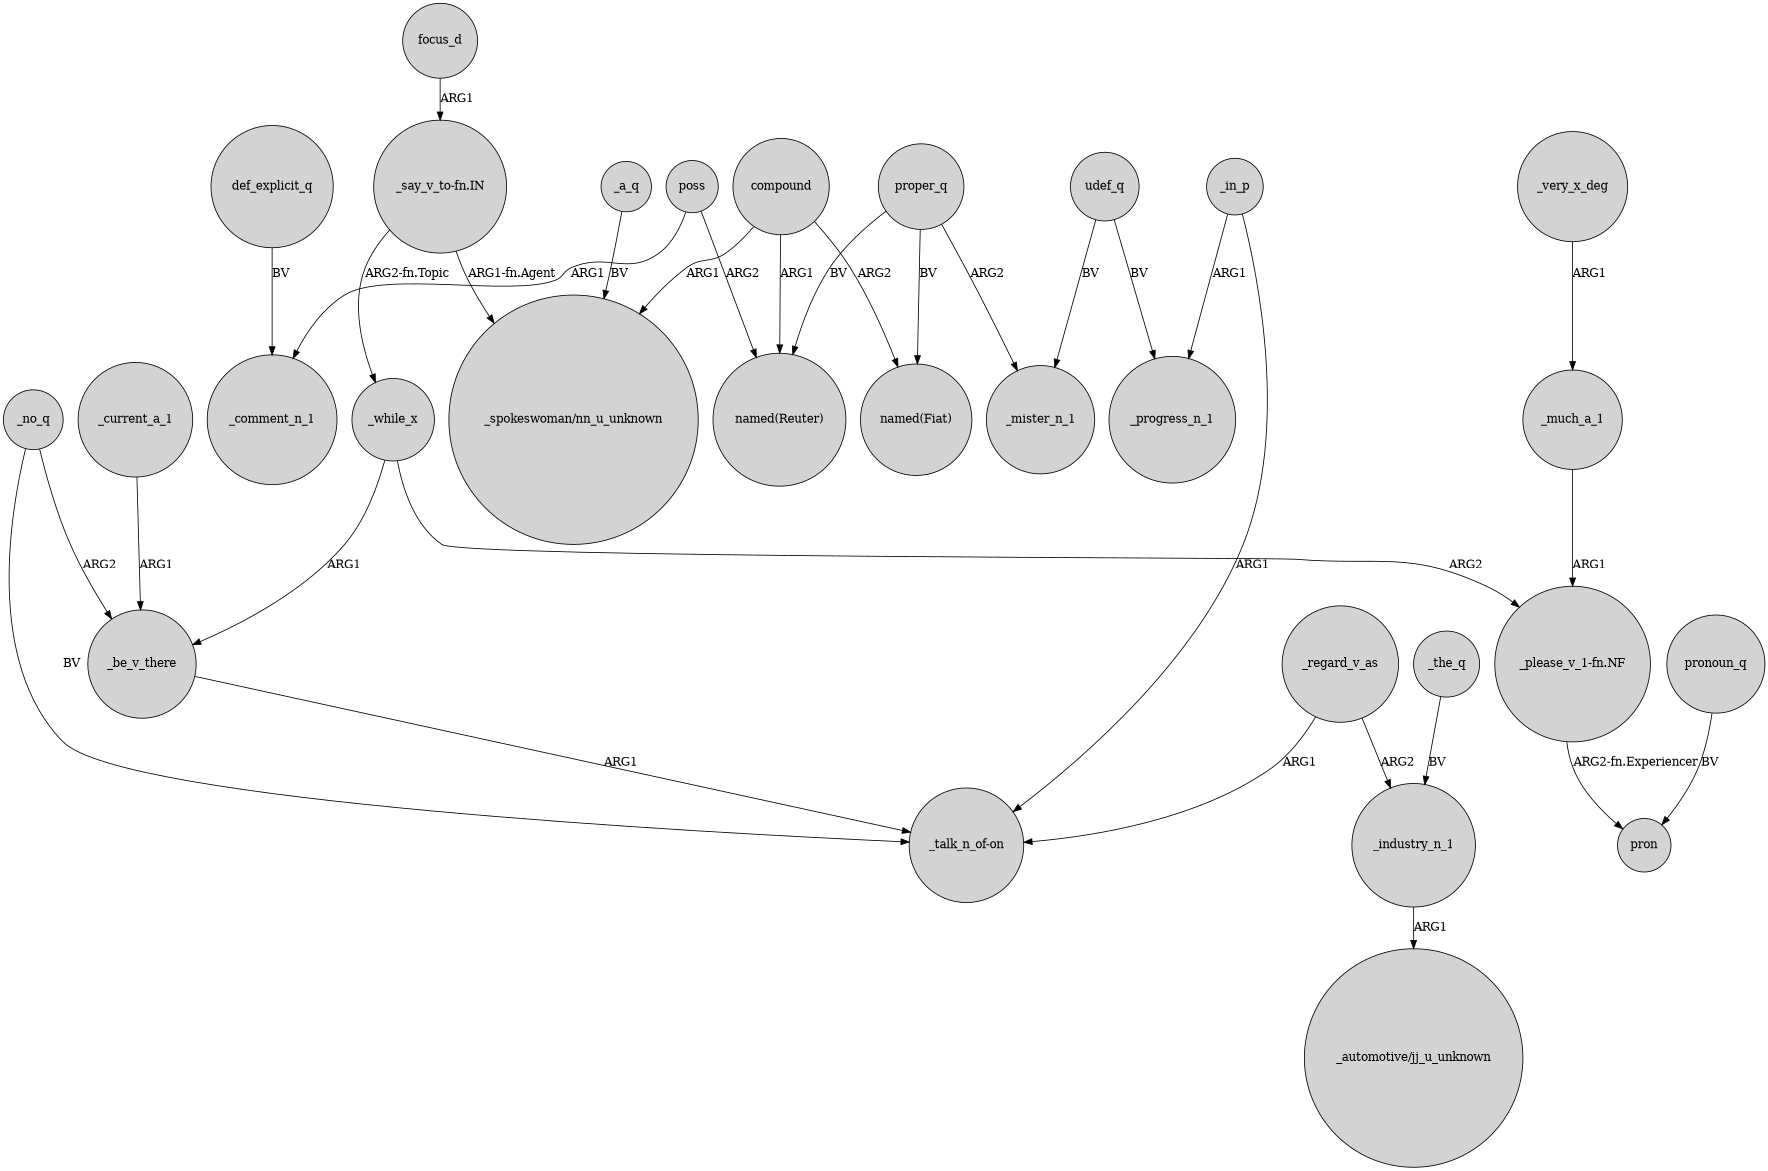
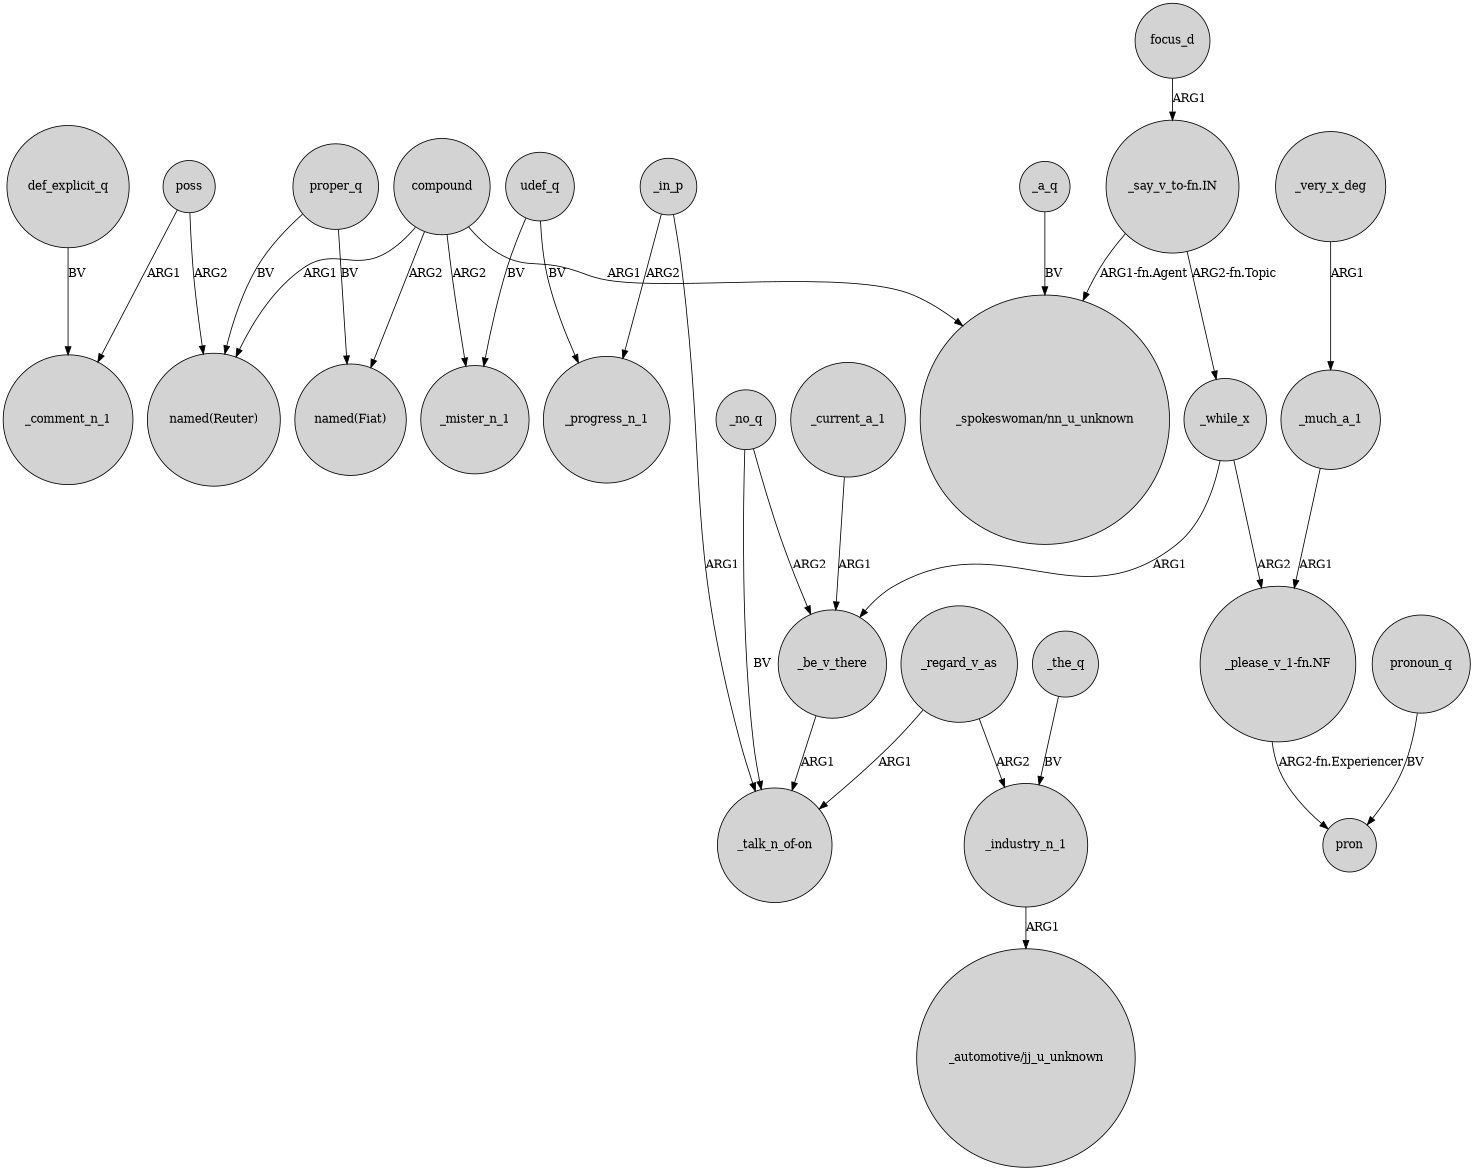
(1230, 274) -> (663, 274)
(979, 293) -> (455, 296)
